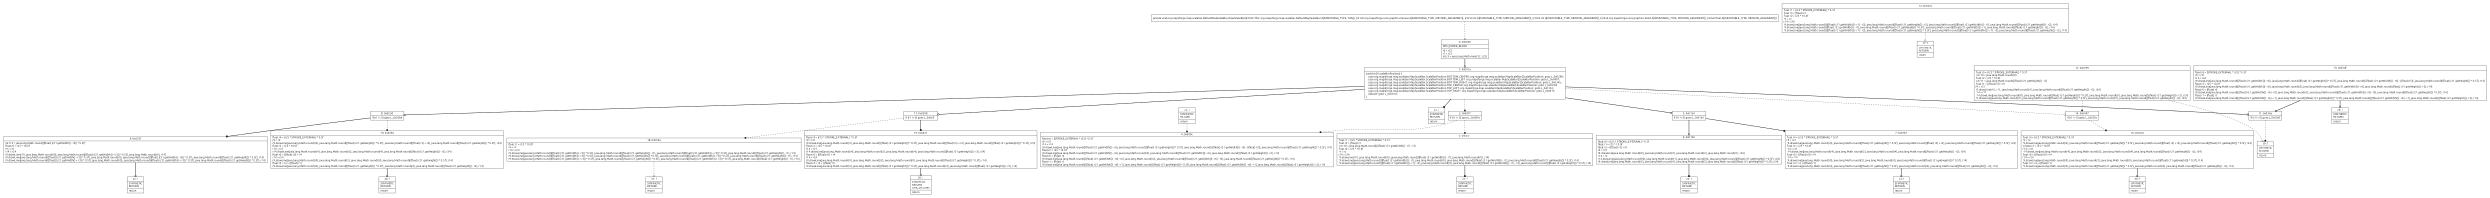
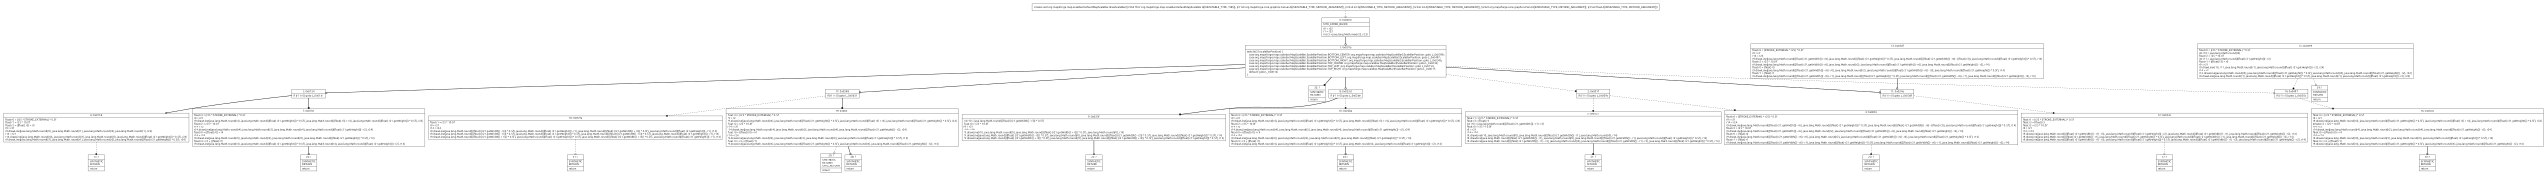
(2340, 103) -> (849, 150)
(1187, 127) -> (1871, 149)
(2265, 130) -> (1983, 104)
(1689, 170) -> (96, 148)
(921, 171) -> (835, 149)
